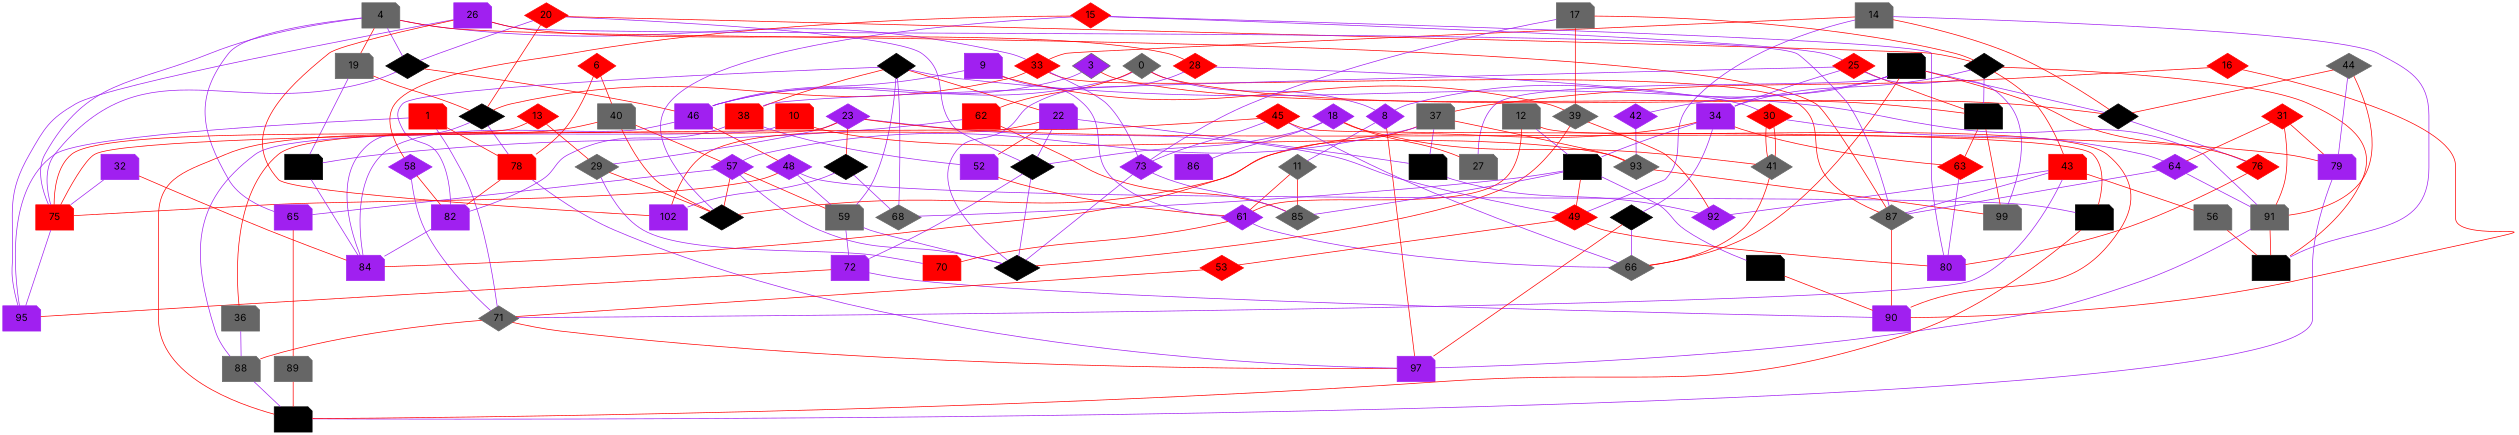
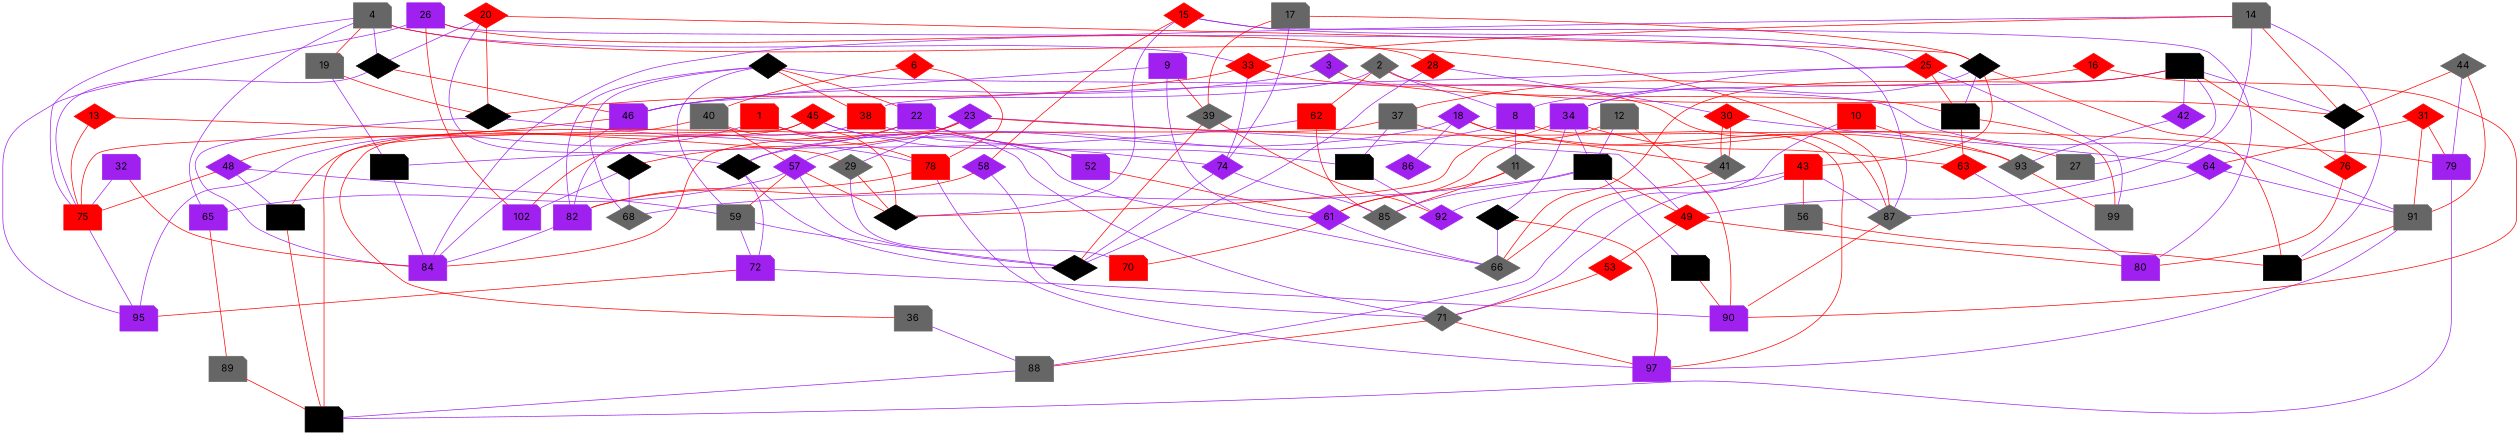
none -> (1716, 23)
(1142, 66) -> (1380, 66)
(1385, 116) -> (1516, 116)
(1198, 152) -> (1289, 149)
(1141, 167) -> (1223, 167)
(1194, 167) -> (1408, 167)
